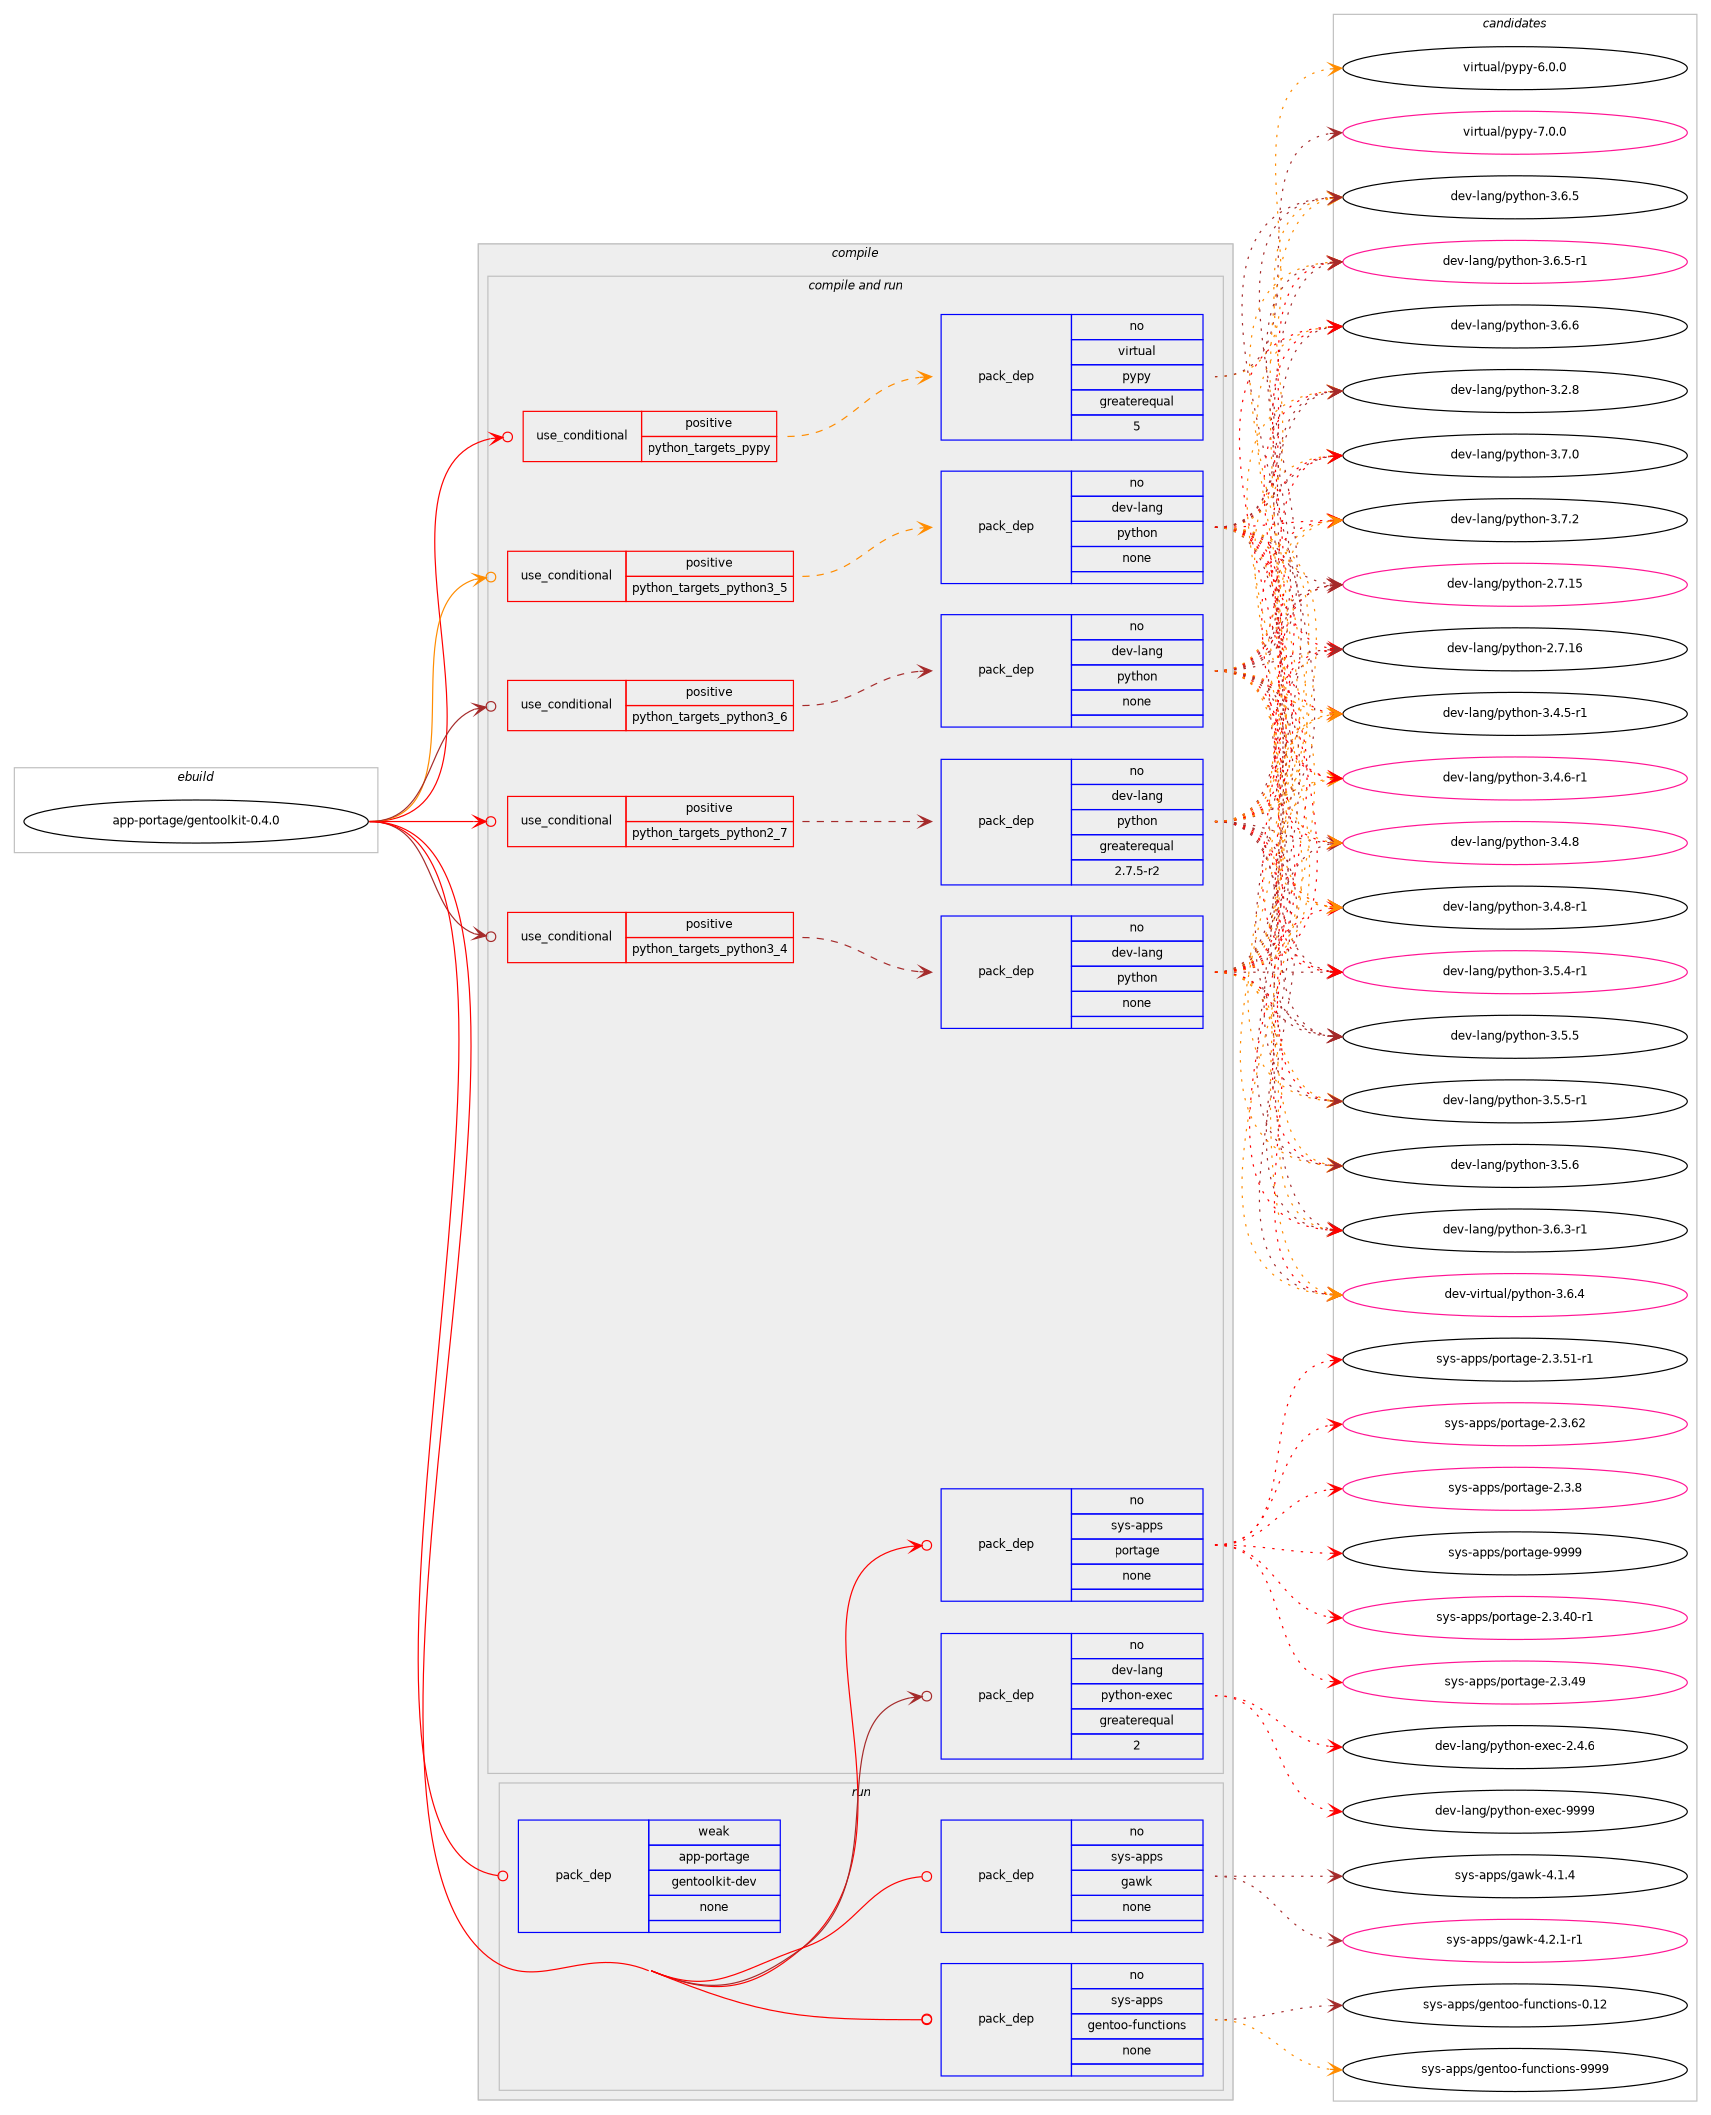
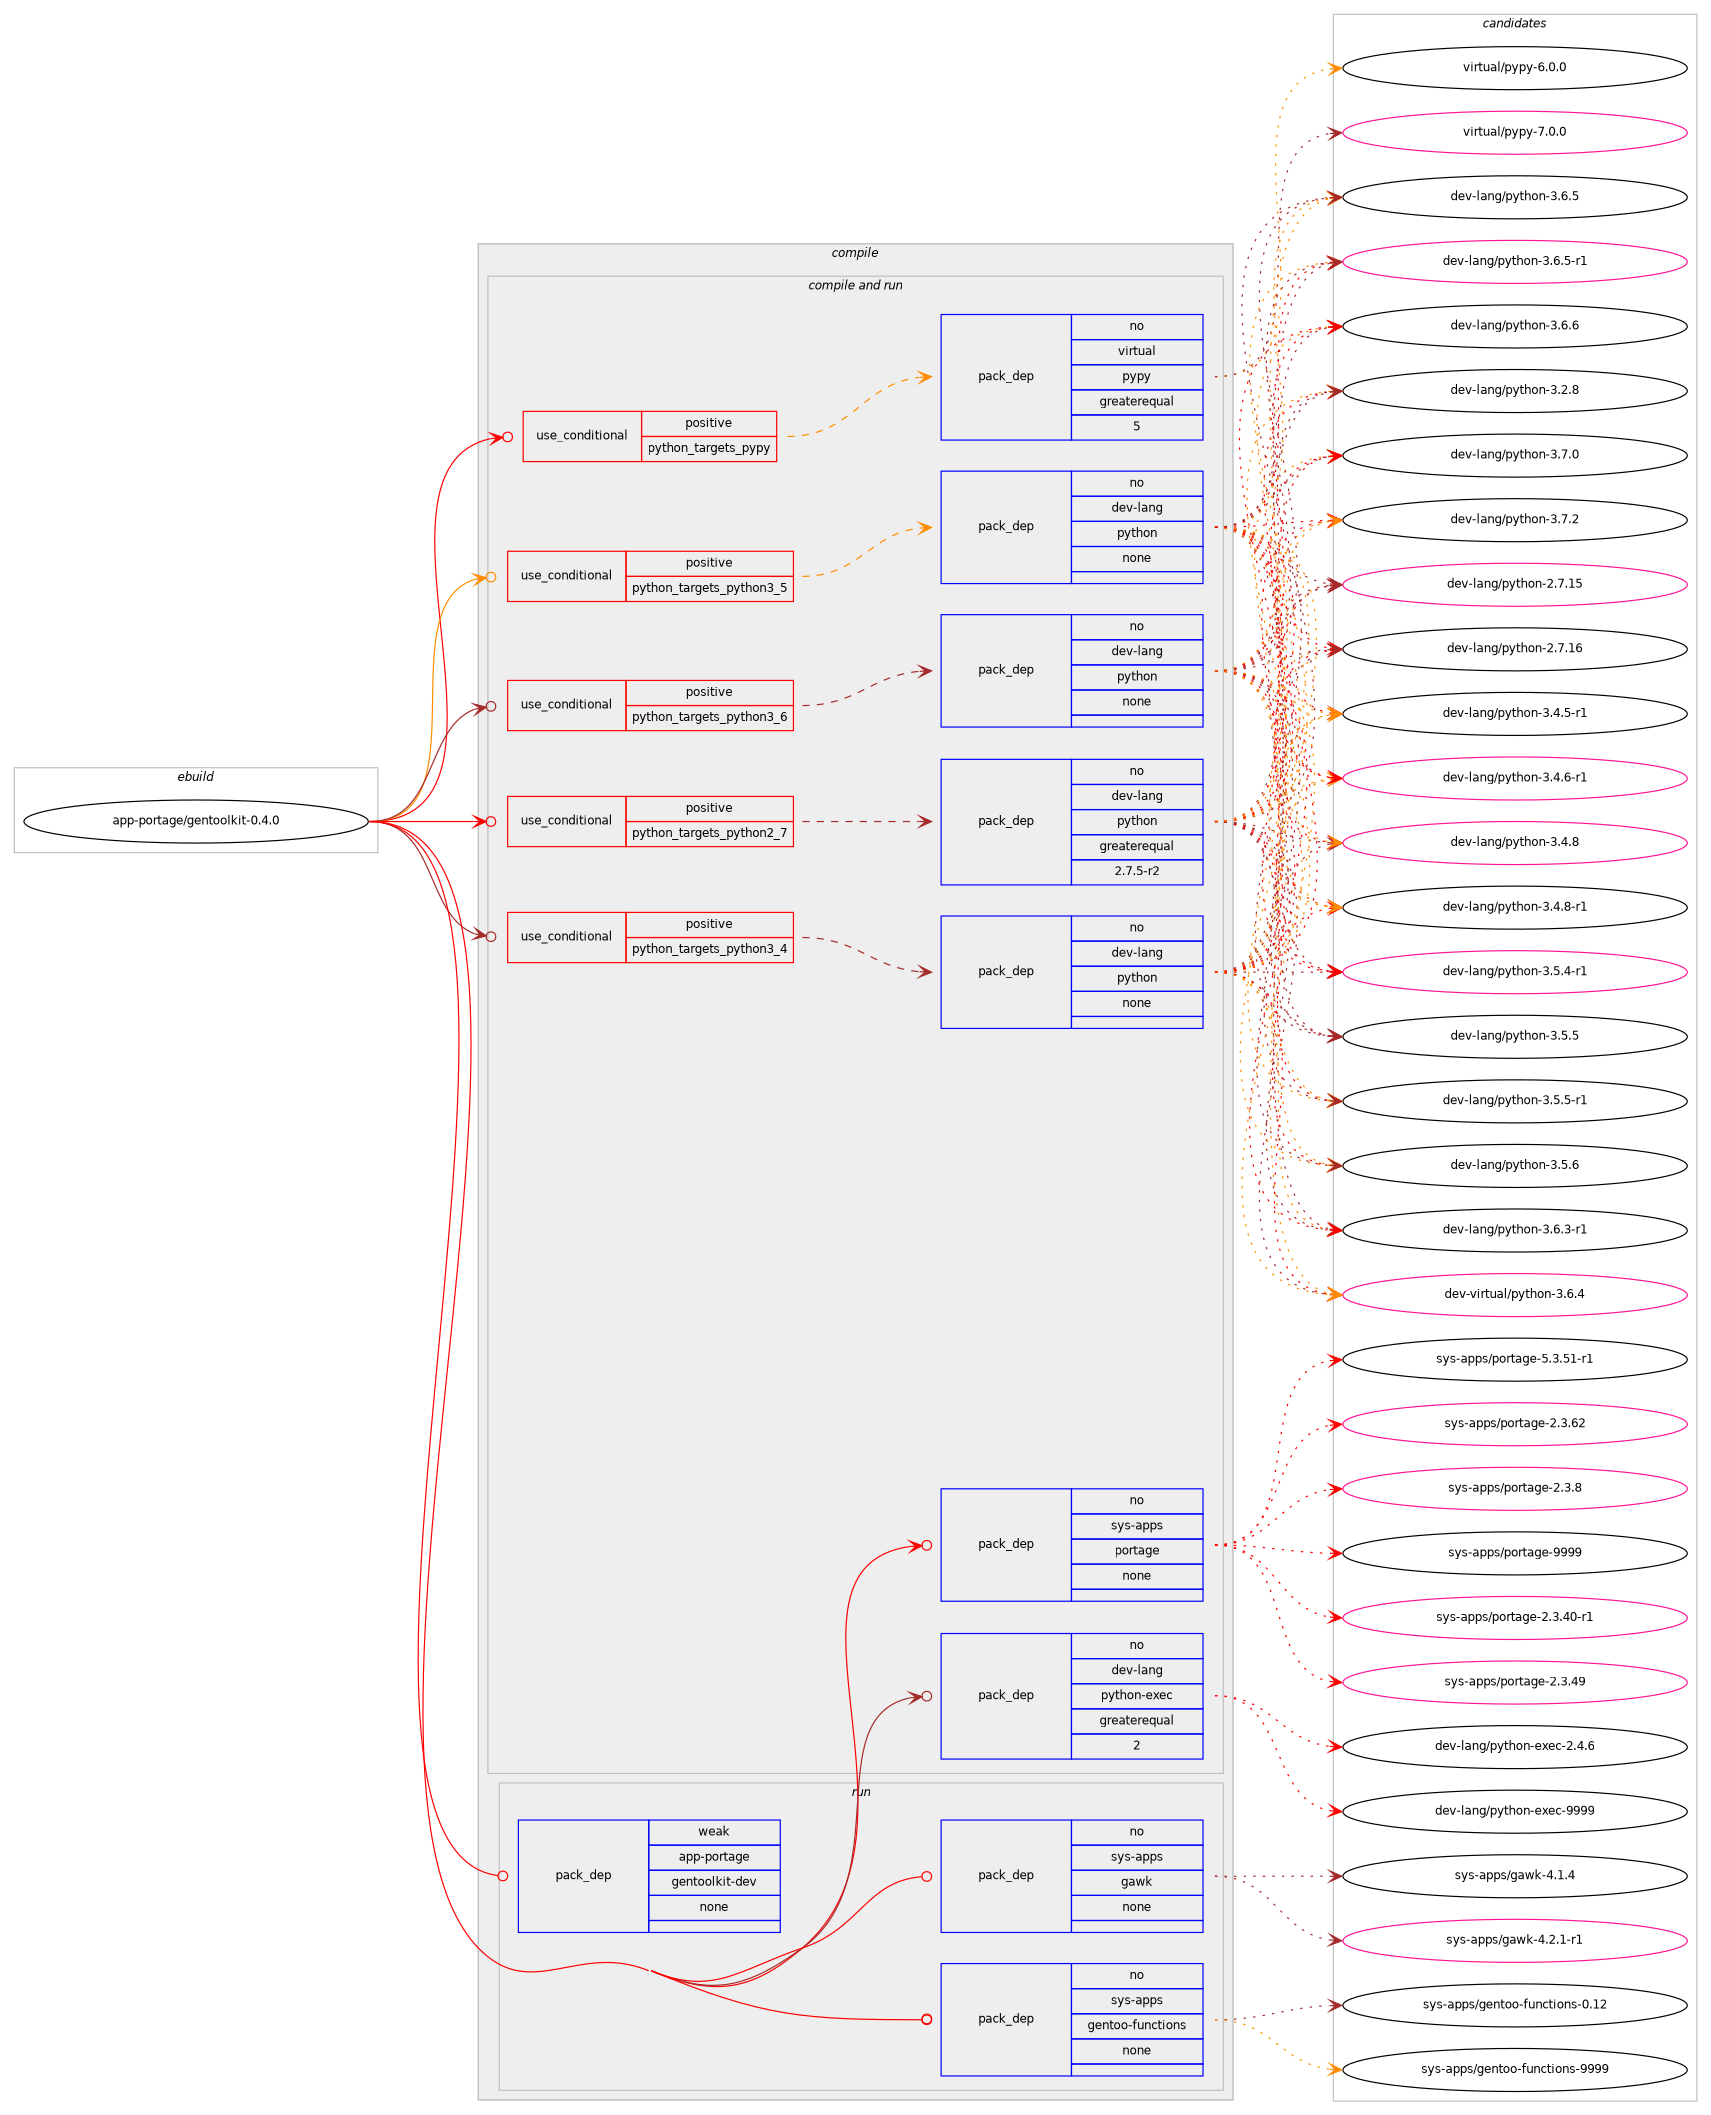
(1515, 1360) -> (1515, 1360)
